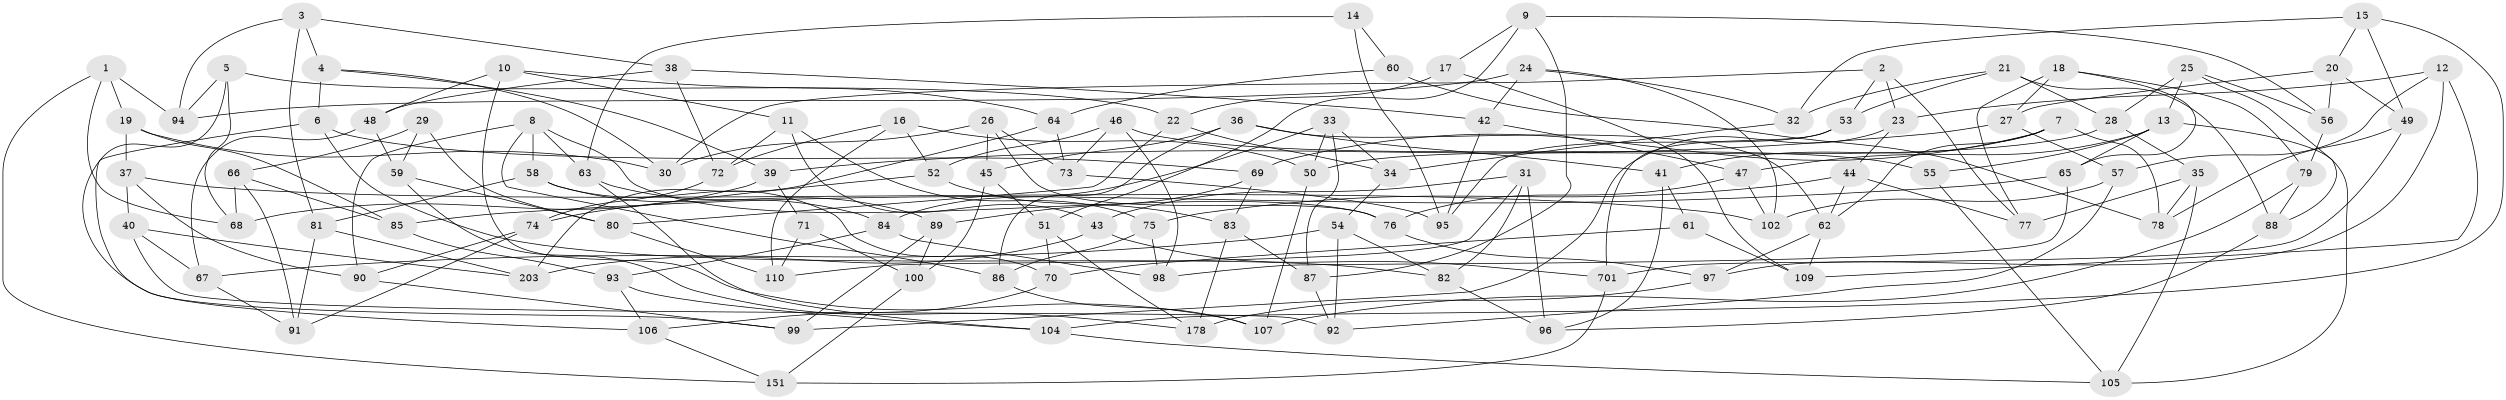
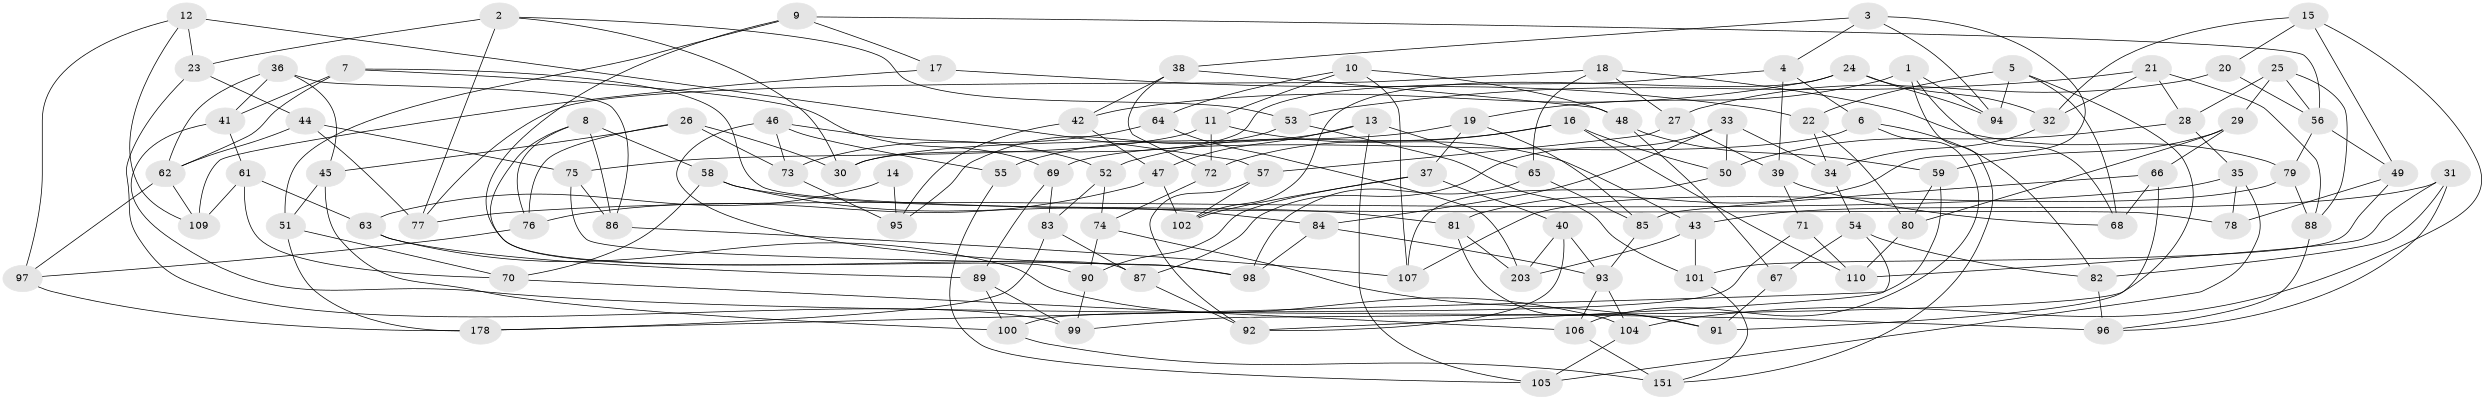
(1393, 69) -> none
(2176, 95) -> (2258, 95)
(2370, 95) -> (2358, 147)
(559, 147) -> (302, 198)
(166, 252) -> (1583, 252)
(1608, 279) -> (1695, 279)
